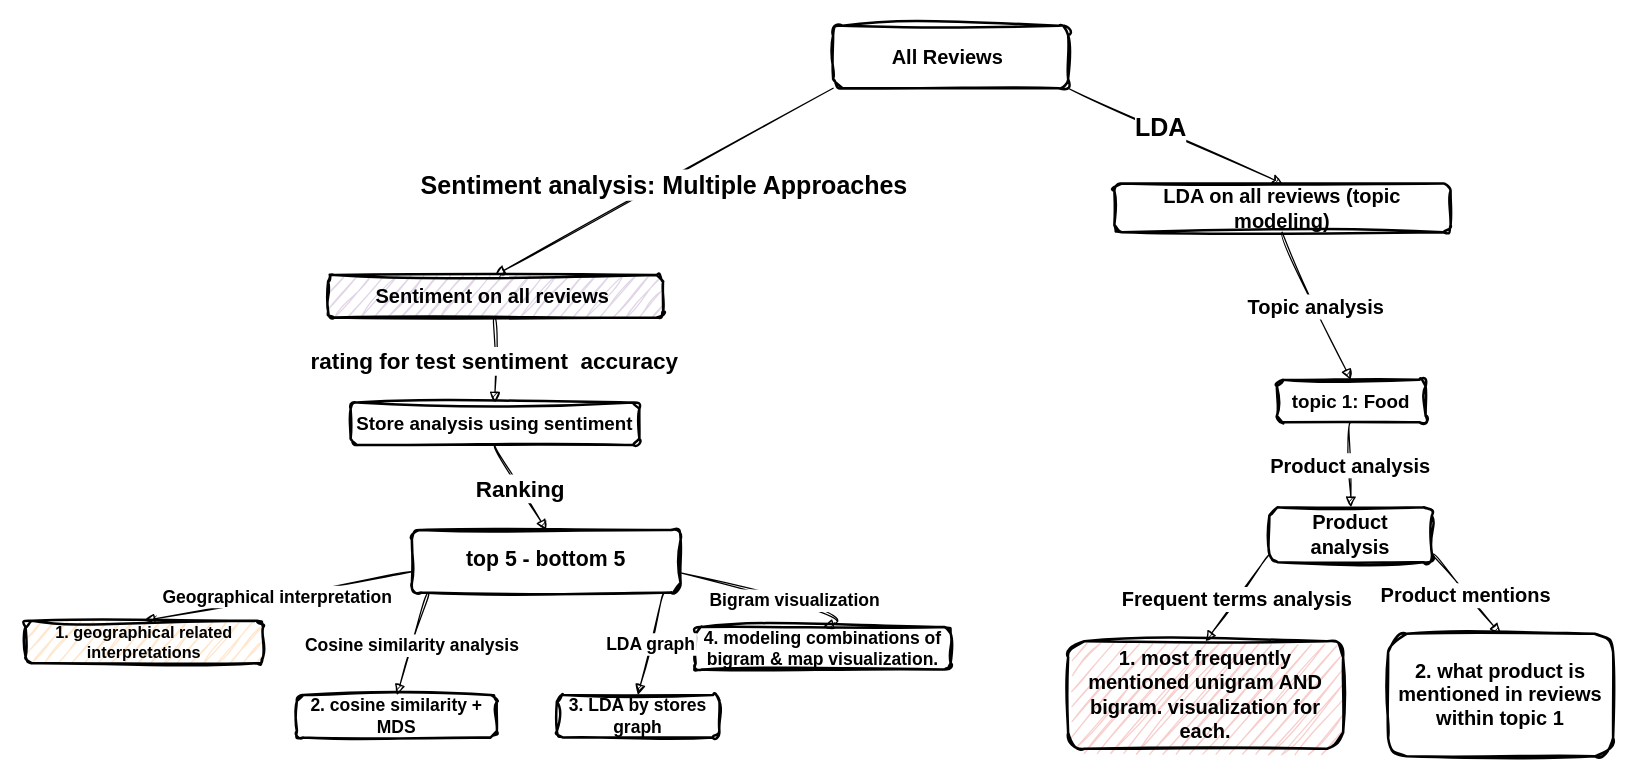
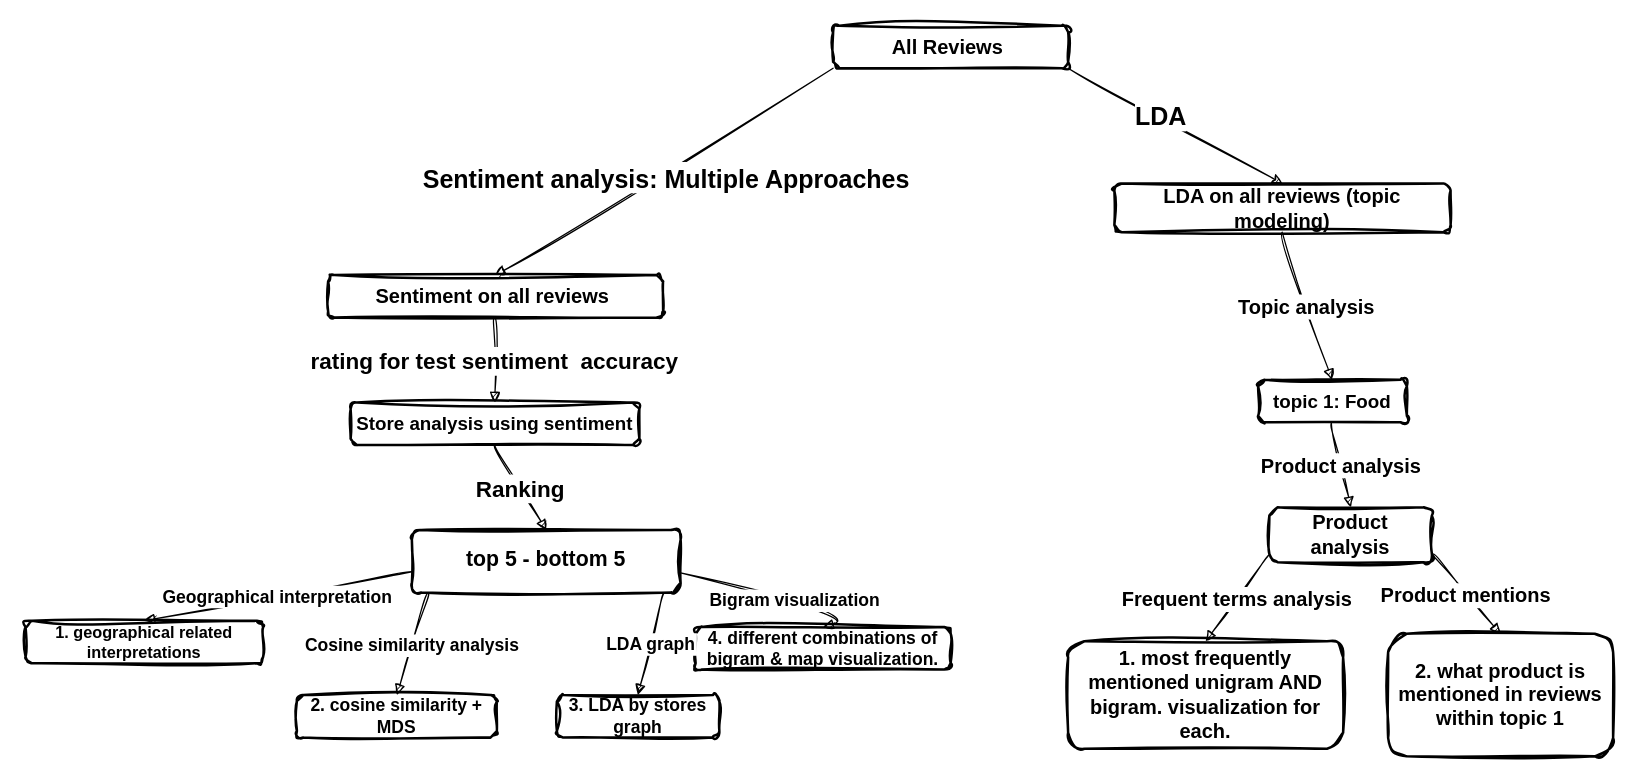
(951, 57) -> (951, 47)
(496, 296) -> (496, 296)
(1351, 401) -> (1333, 401)
(144, 642) -> (144, 642)
(823, 648) -> (823, 648)
(1206, 695) -> (1206, 695)
